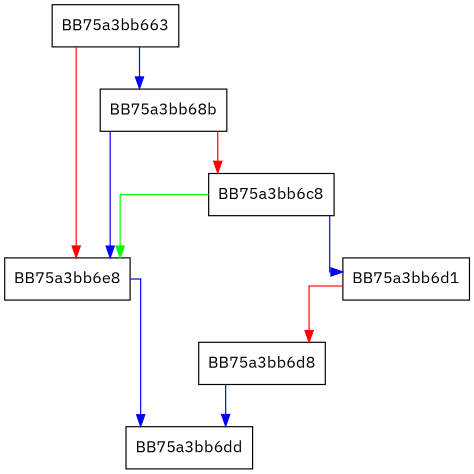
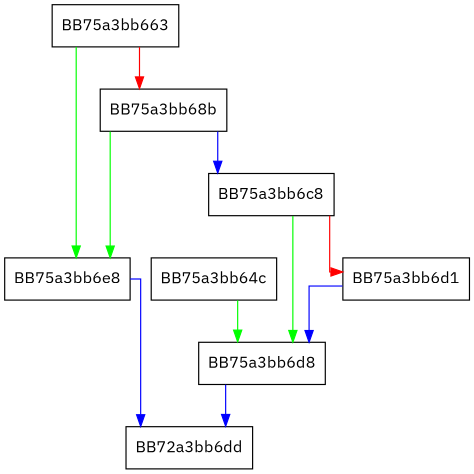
(139, 62) -> (139, 62)
(76, 146) -> (76, 146)
(218, 146) -> (218, 146)
(110, 189) -> (110, 189)
(139, 195) -> (293, 273)
(330, 244) -> (330, 244)
none -> (214, 279)
(309, 292) -> (309, 292)
(189, 448) -> (189, 448)
